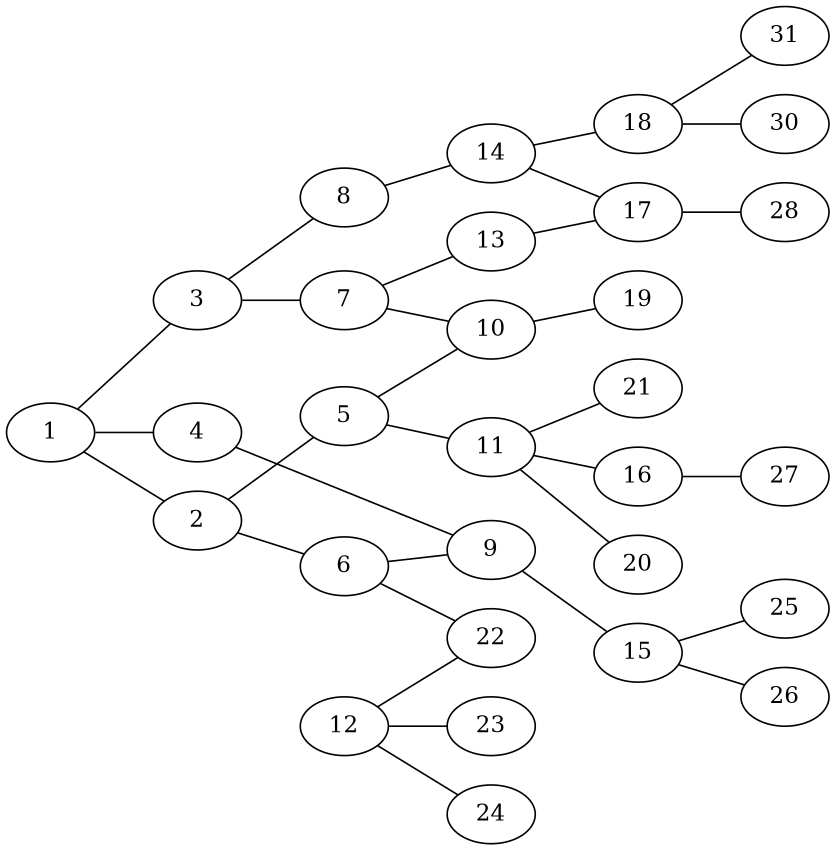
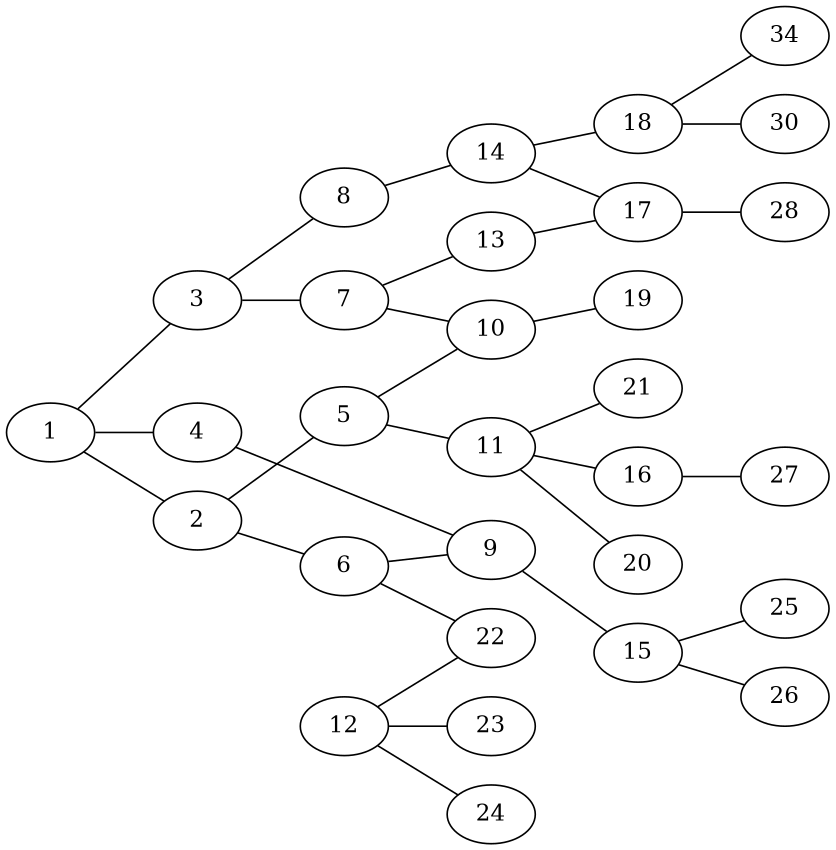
(785, 36) -> (785, 36)
